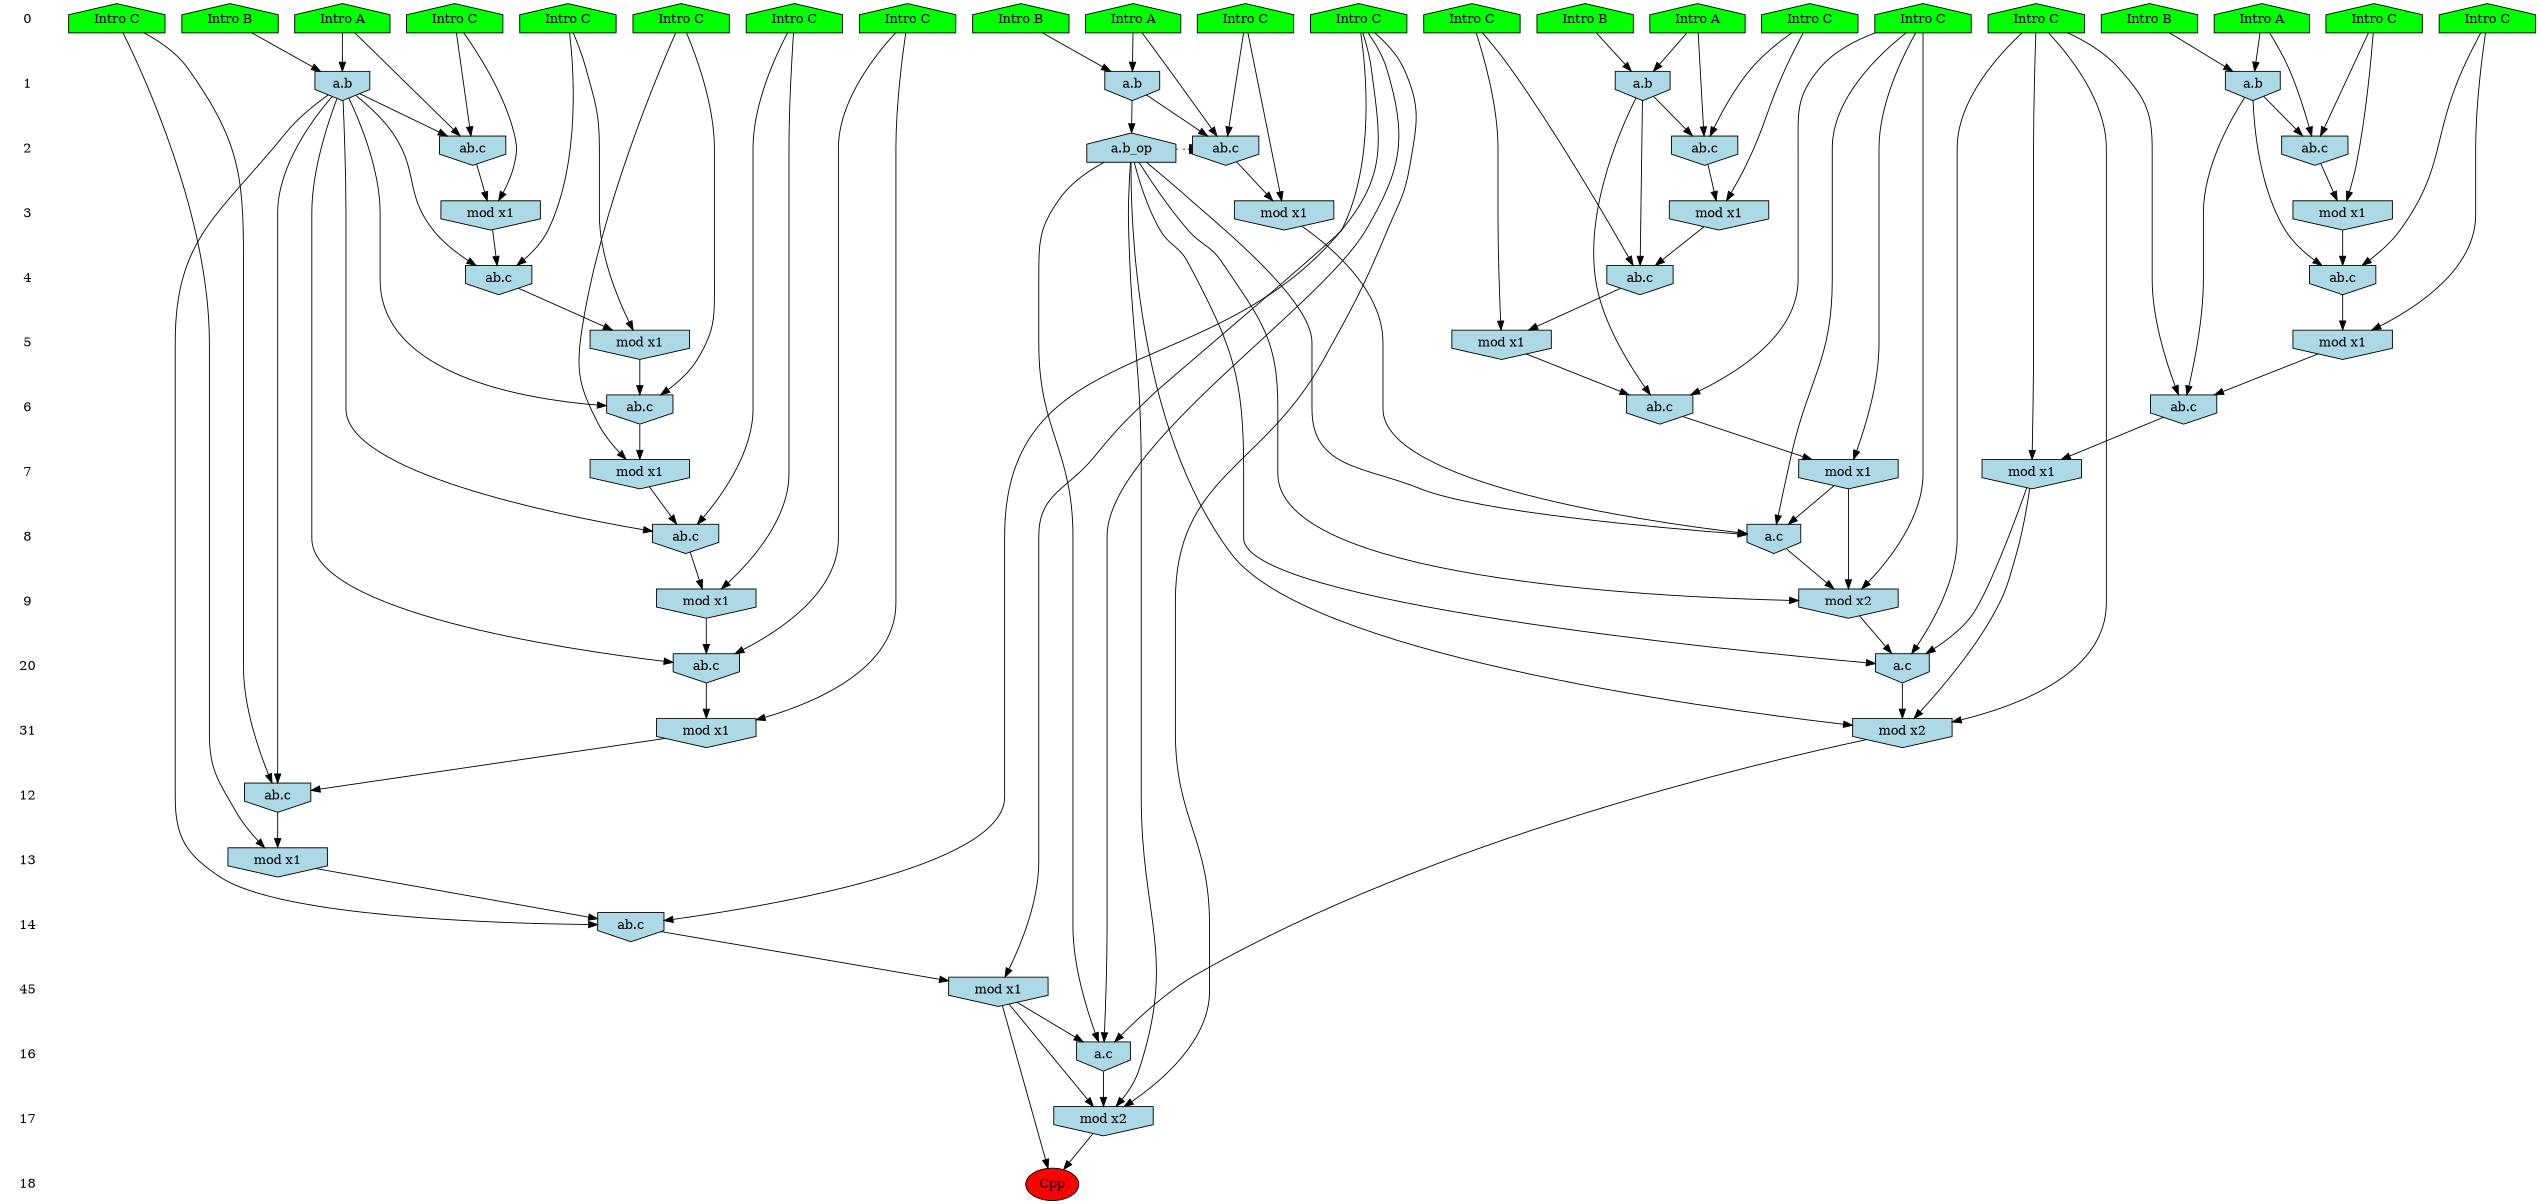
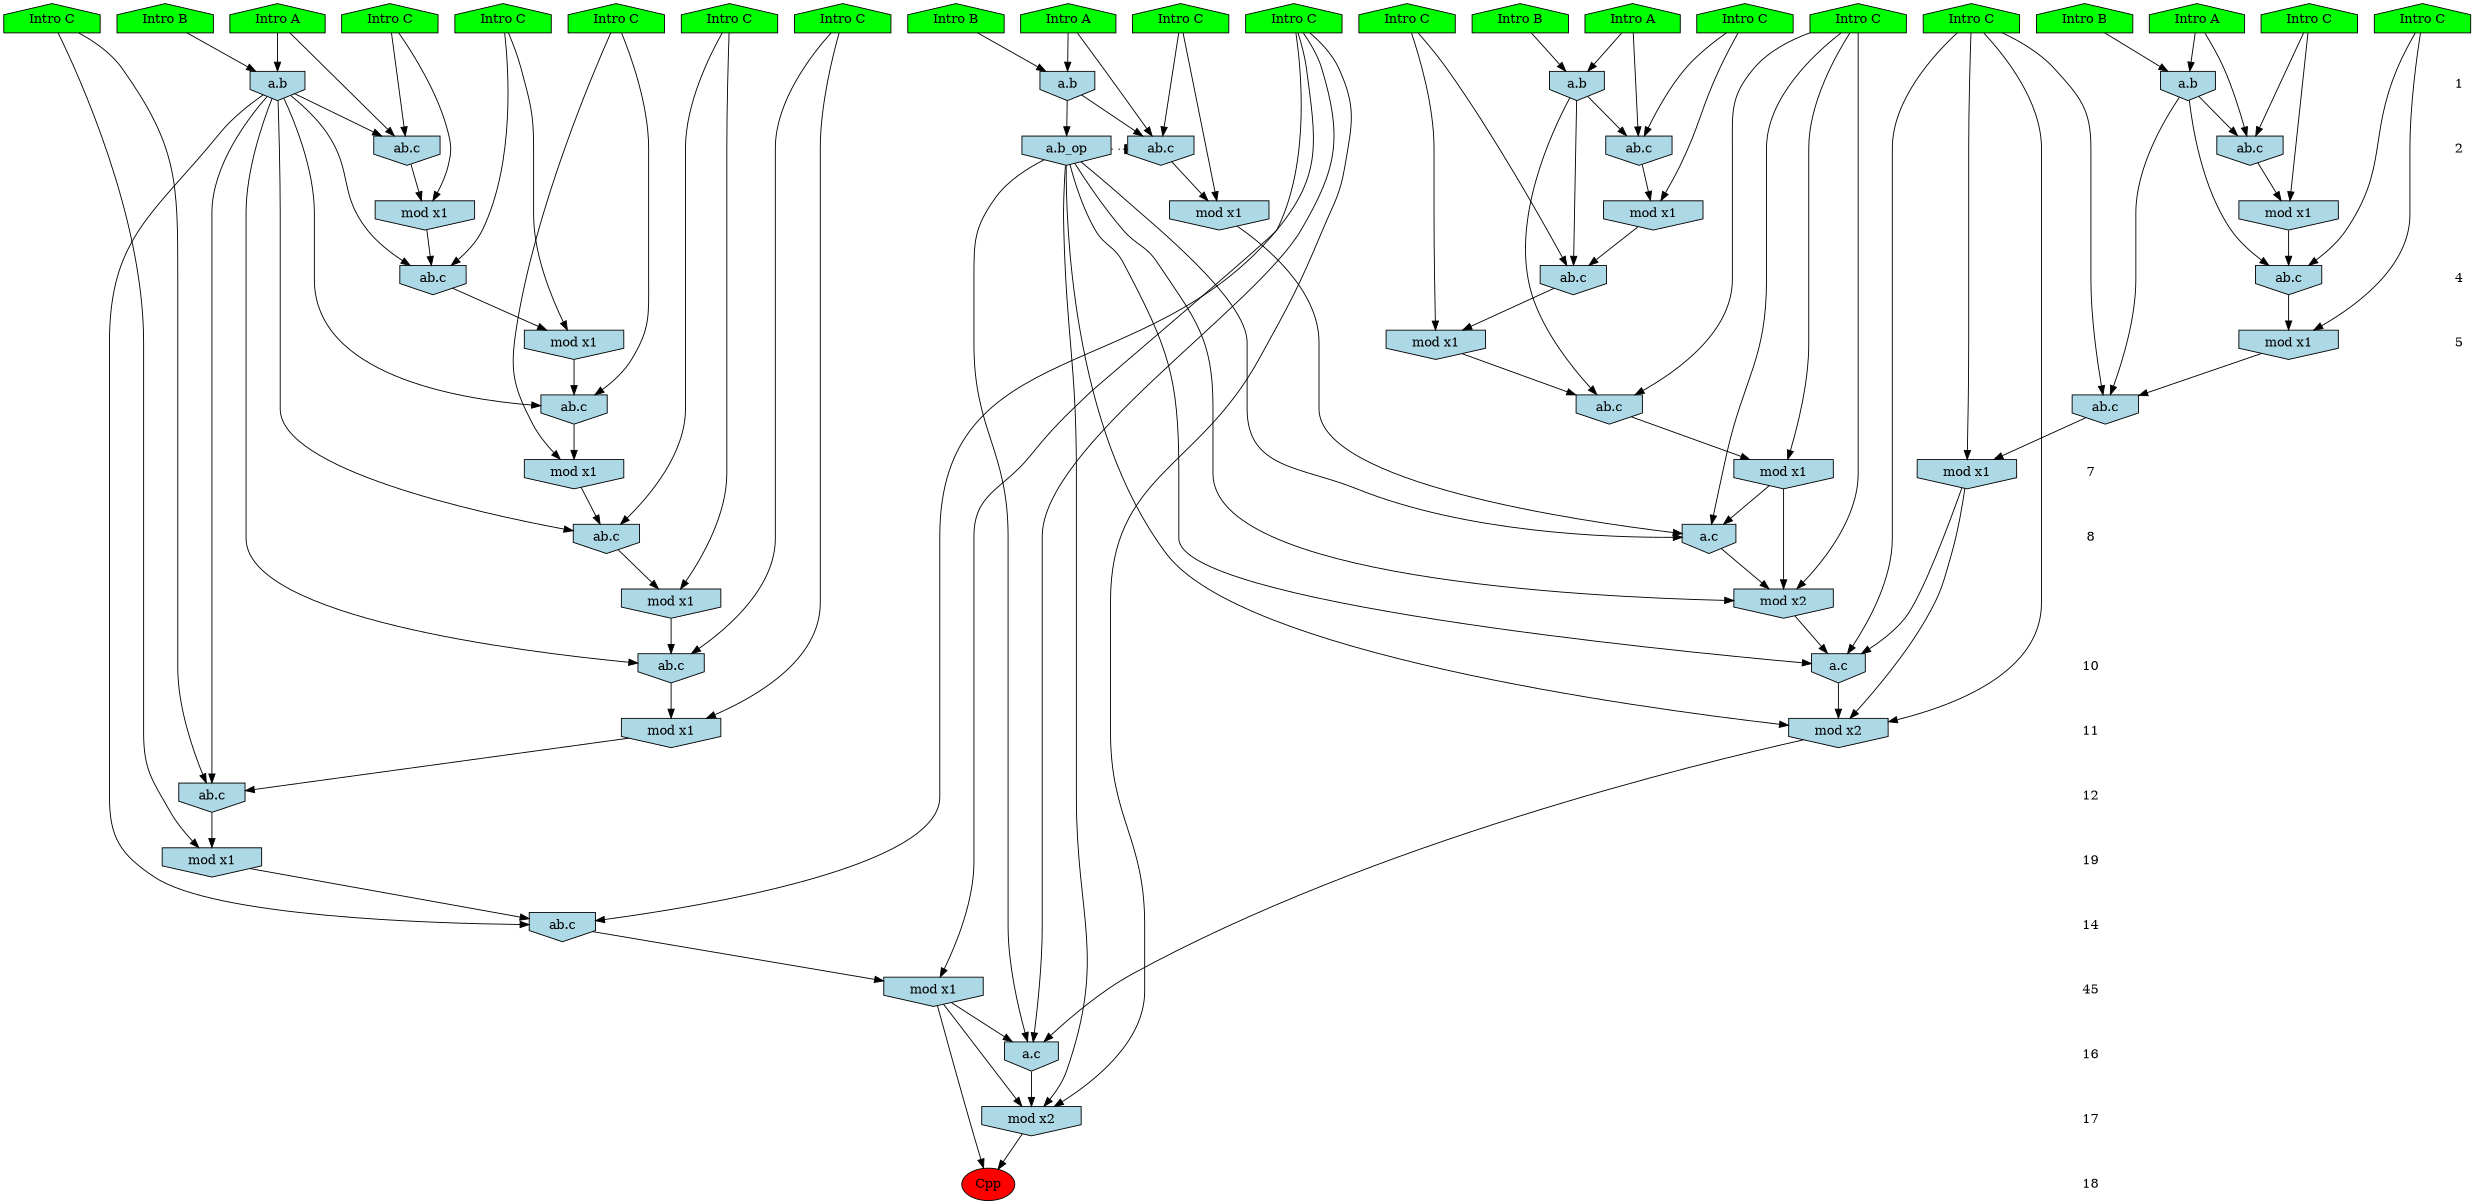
(28, 20) -> none
(1131, 149) -> (1066, 149)
(28, 214) -> none
(28, 408) -> none
(28, 602) -> none
(28, 667) -> (2091, 667)
(28, 731) -> (2091, 731)
(28, 861) -> (2091, 861)
